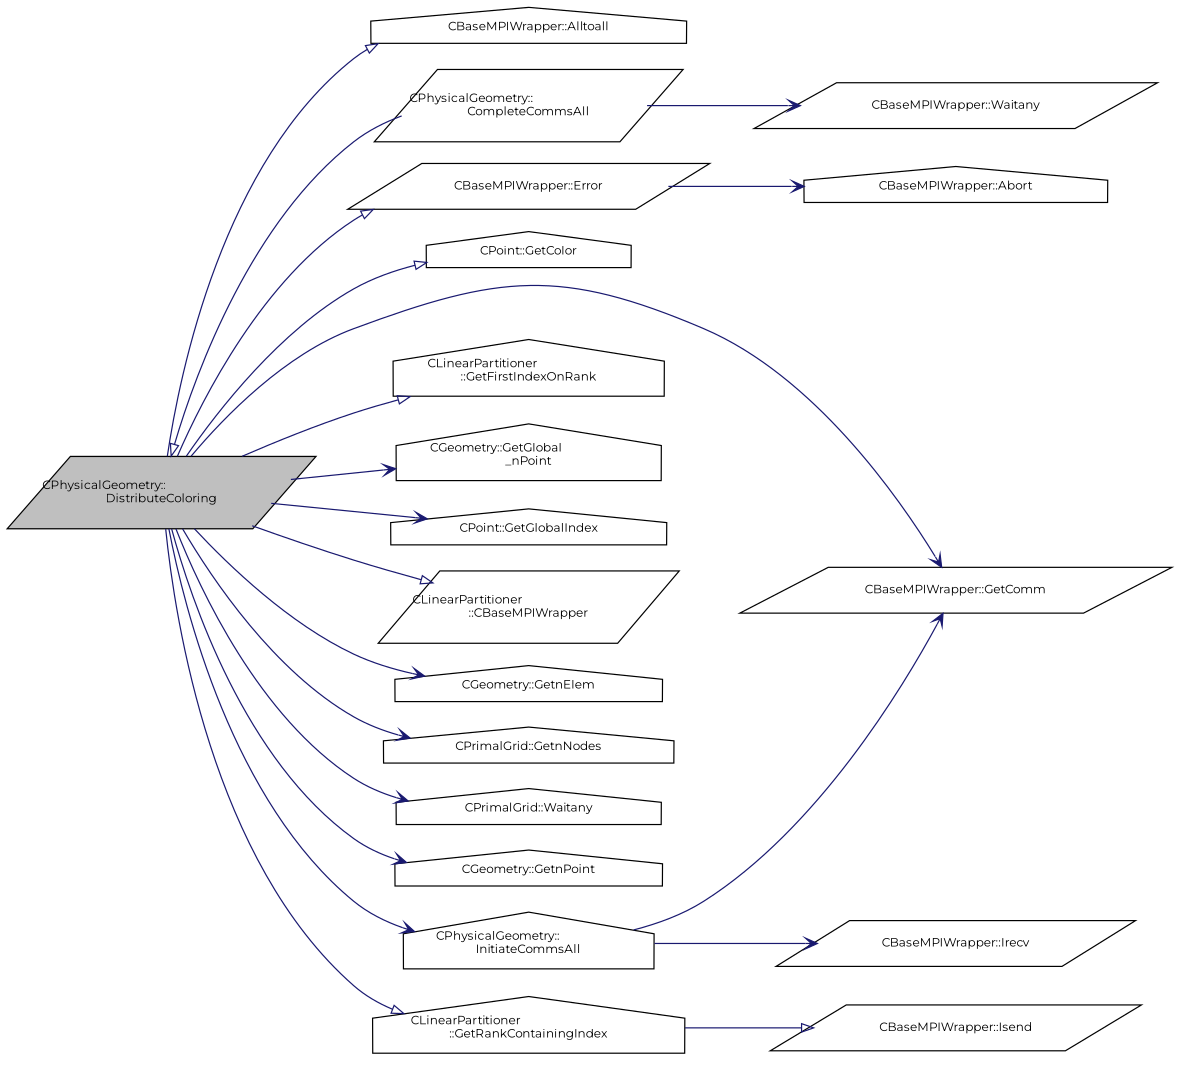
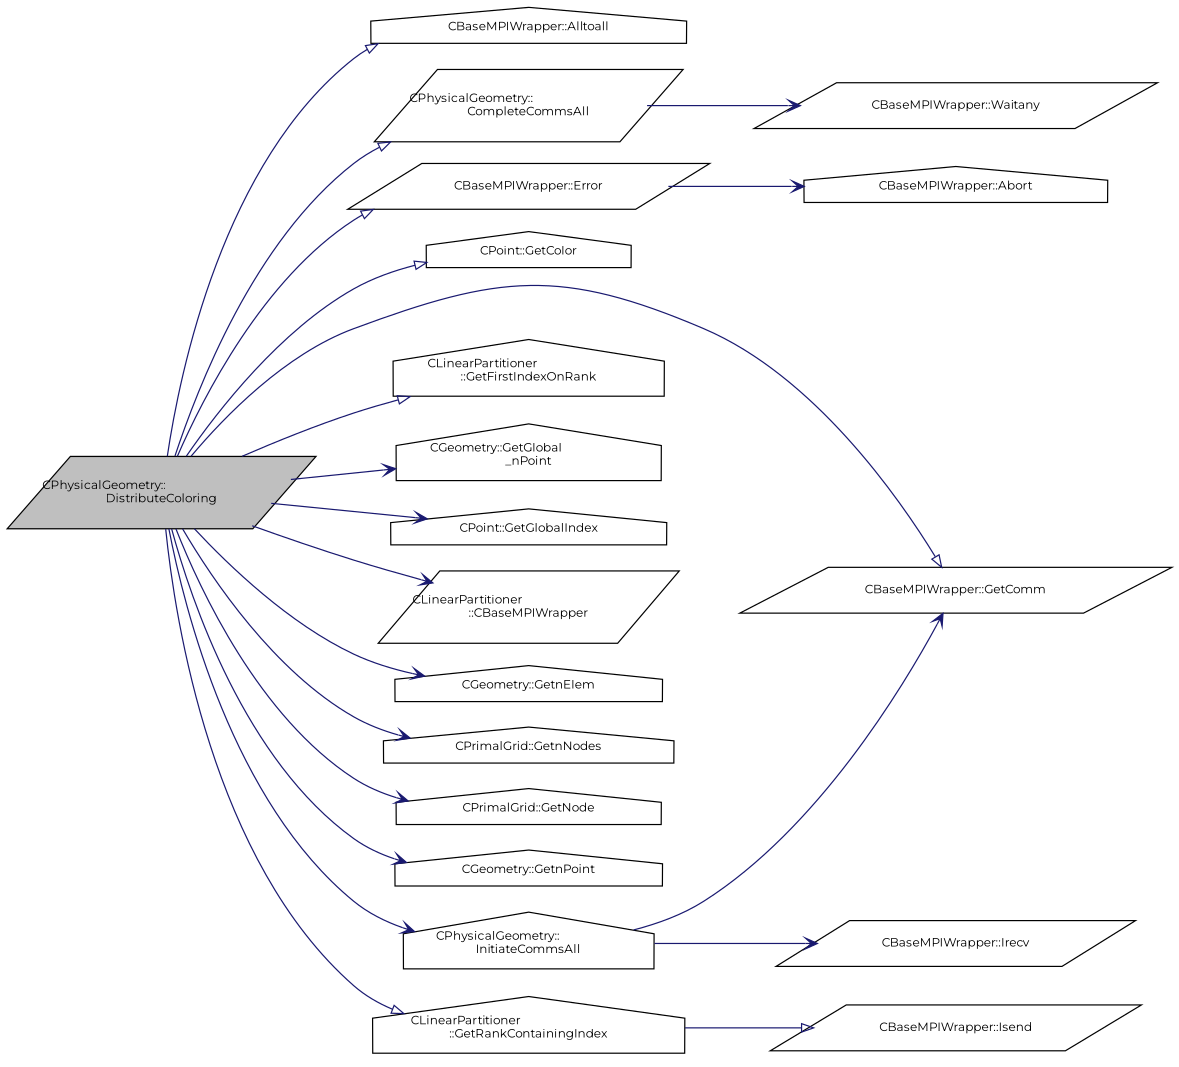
(256, 256) -> (252, 284)
(589, 291) -> (589, 291)
(336, 554) -> (336, 554)
(529, 808) -> (529, 808)
